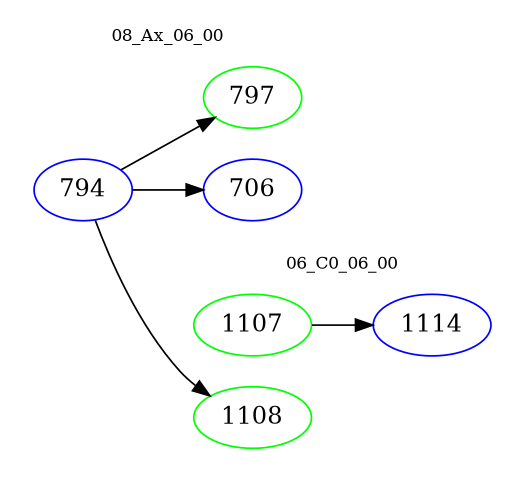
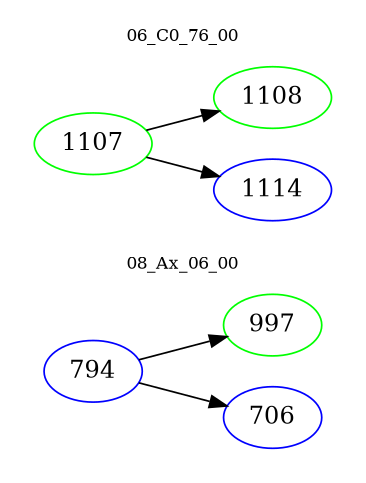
(253, 98) -> (273, 325)
(342, 264) -> (183, 37)
(136, 309) -> (174, 123)
